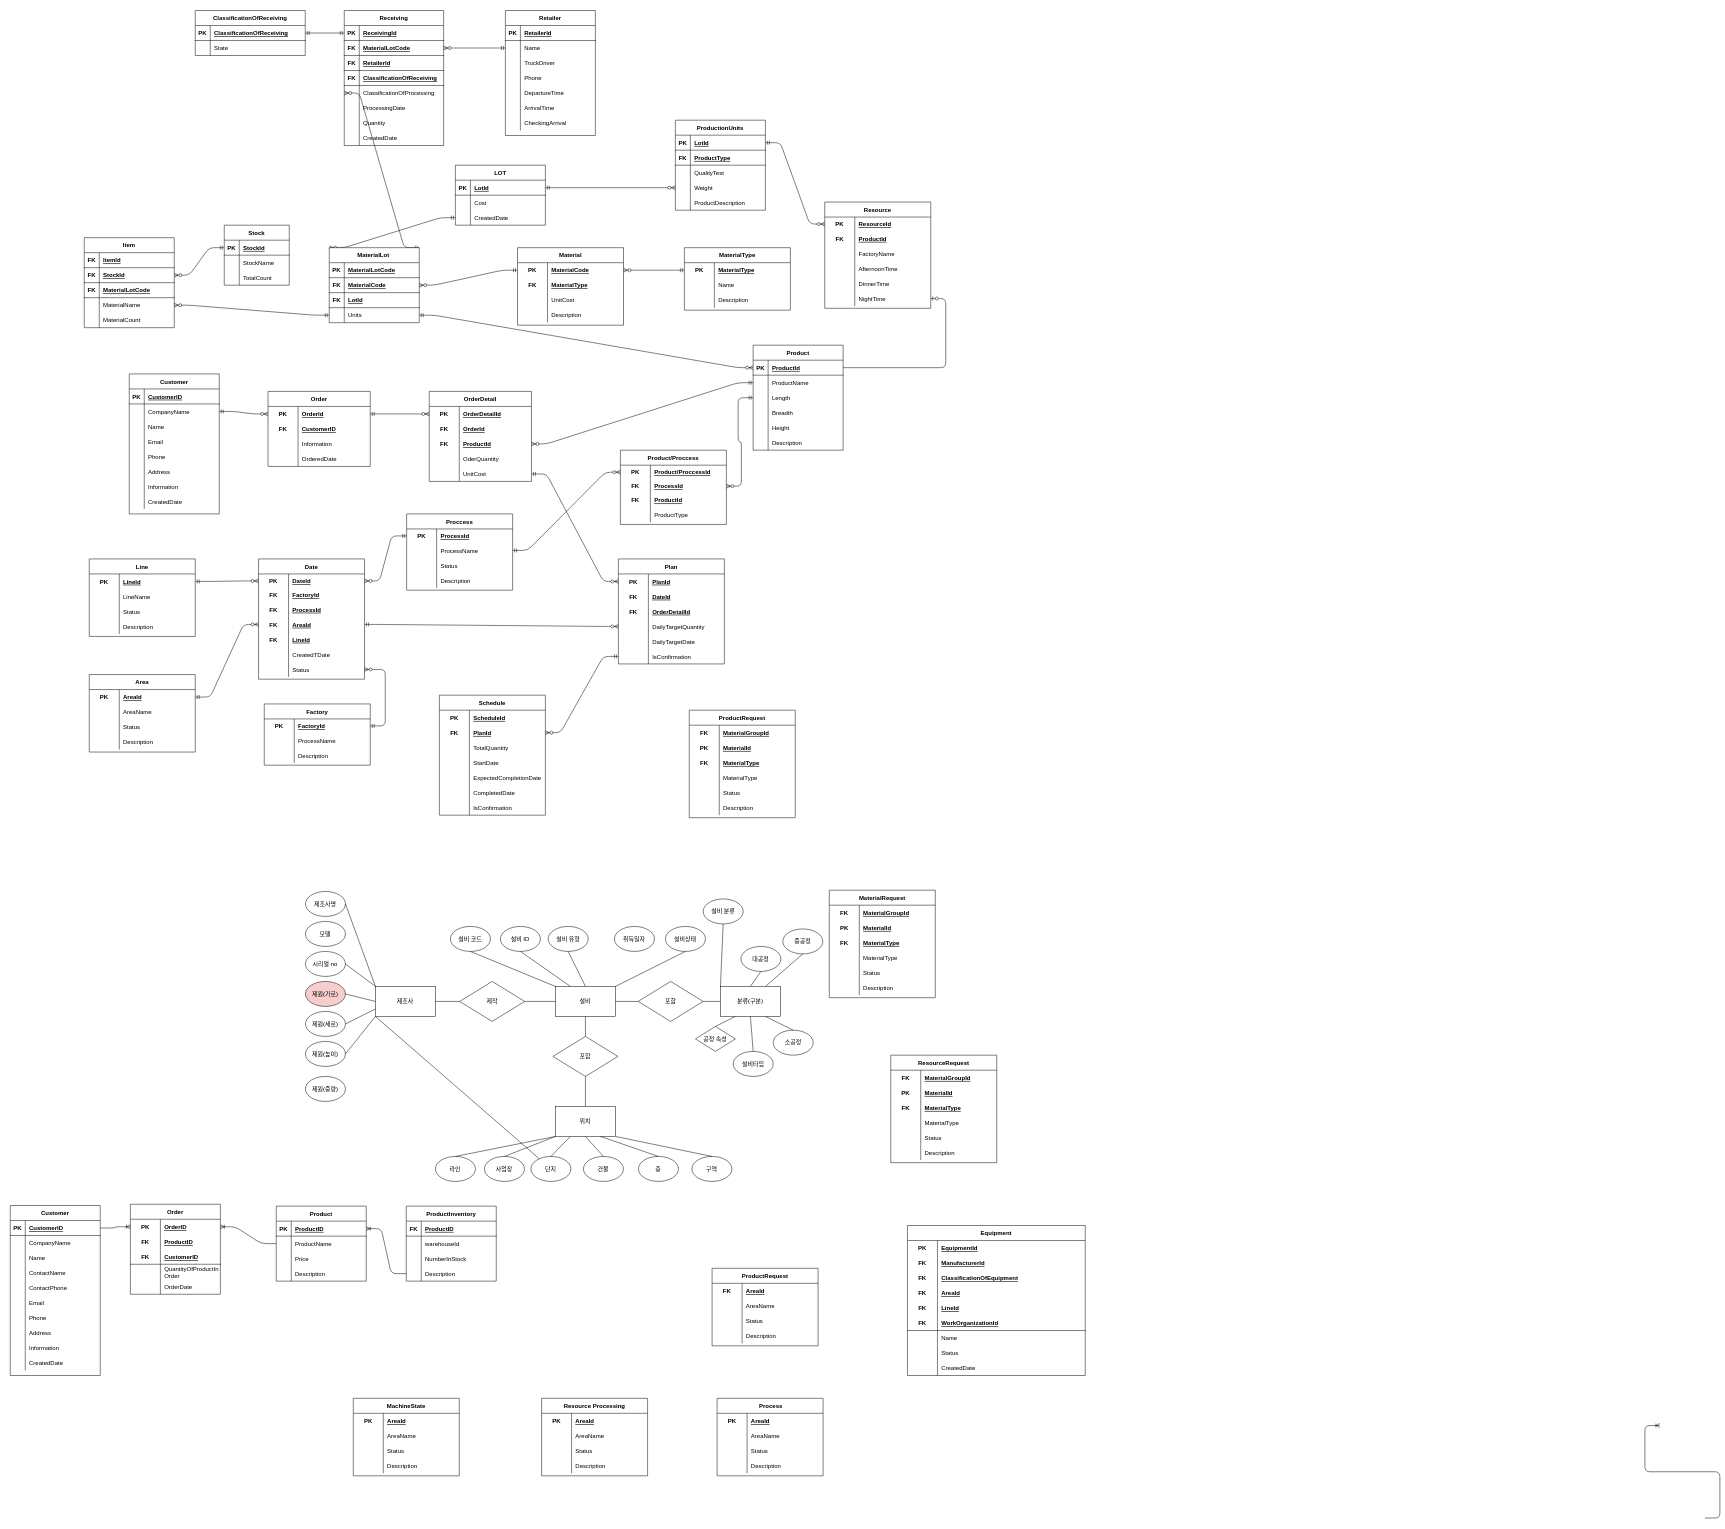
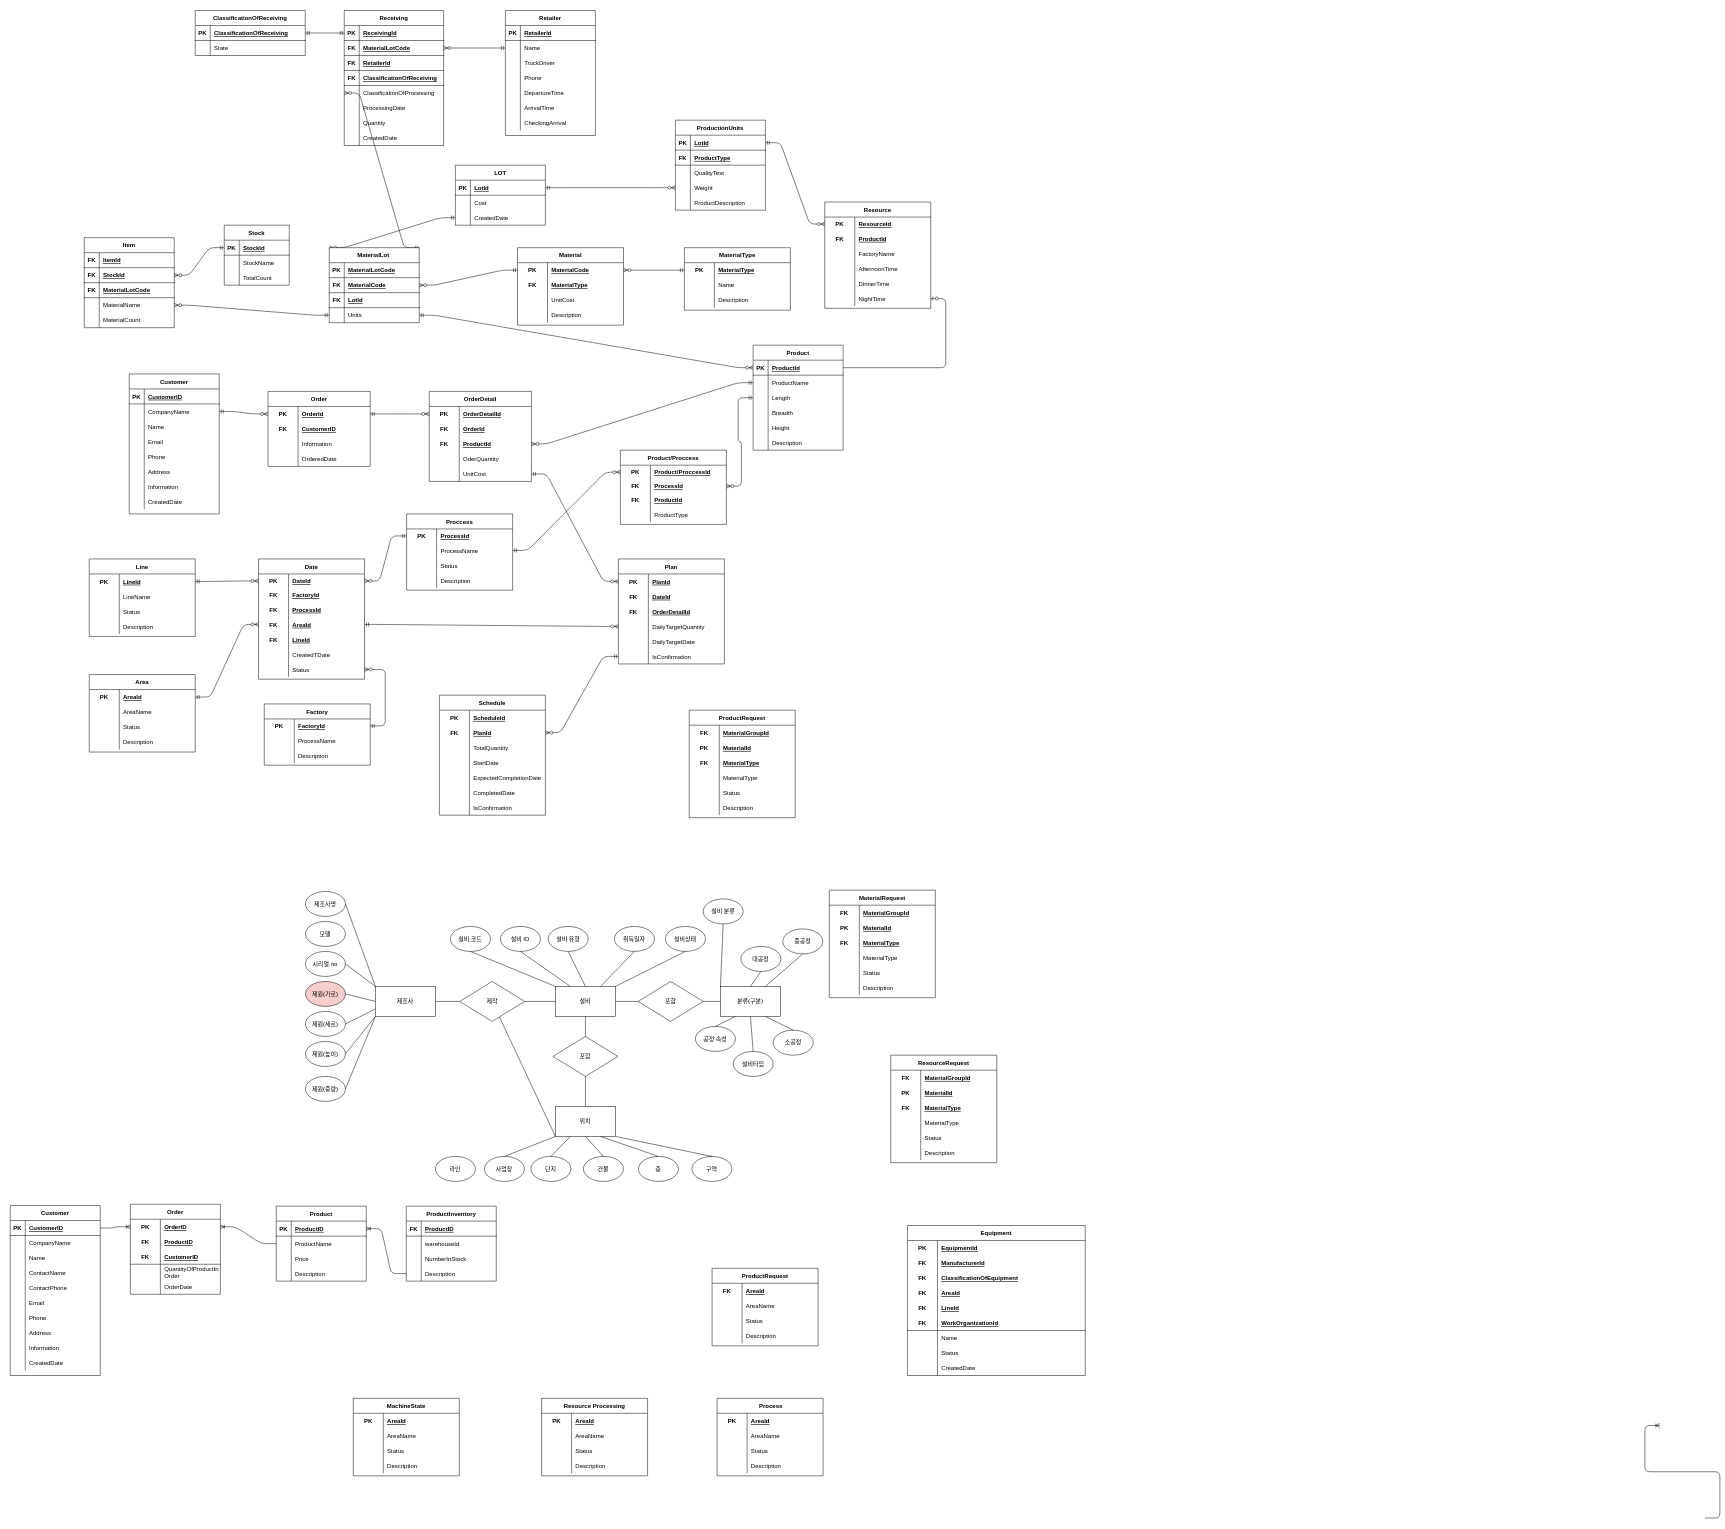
none -> (617, 969)
(715, 1039) -> (715, 1039)
(458, 1088) -> (360, 1054)
(503, 1147) -> (527, 1076)
